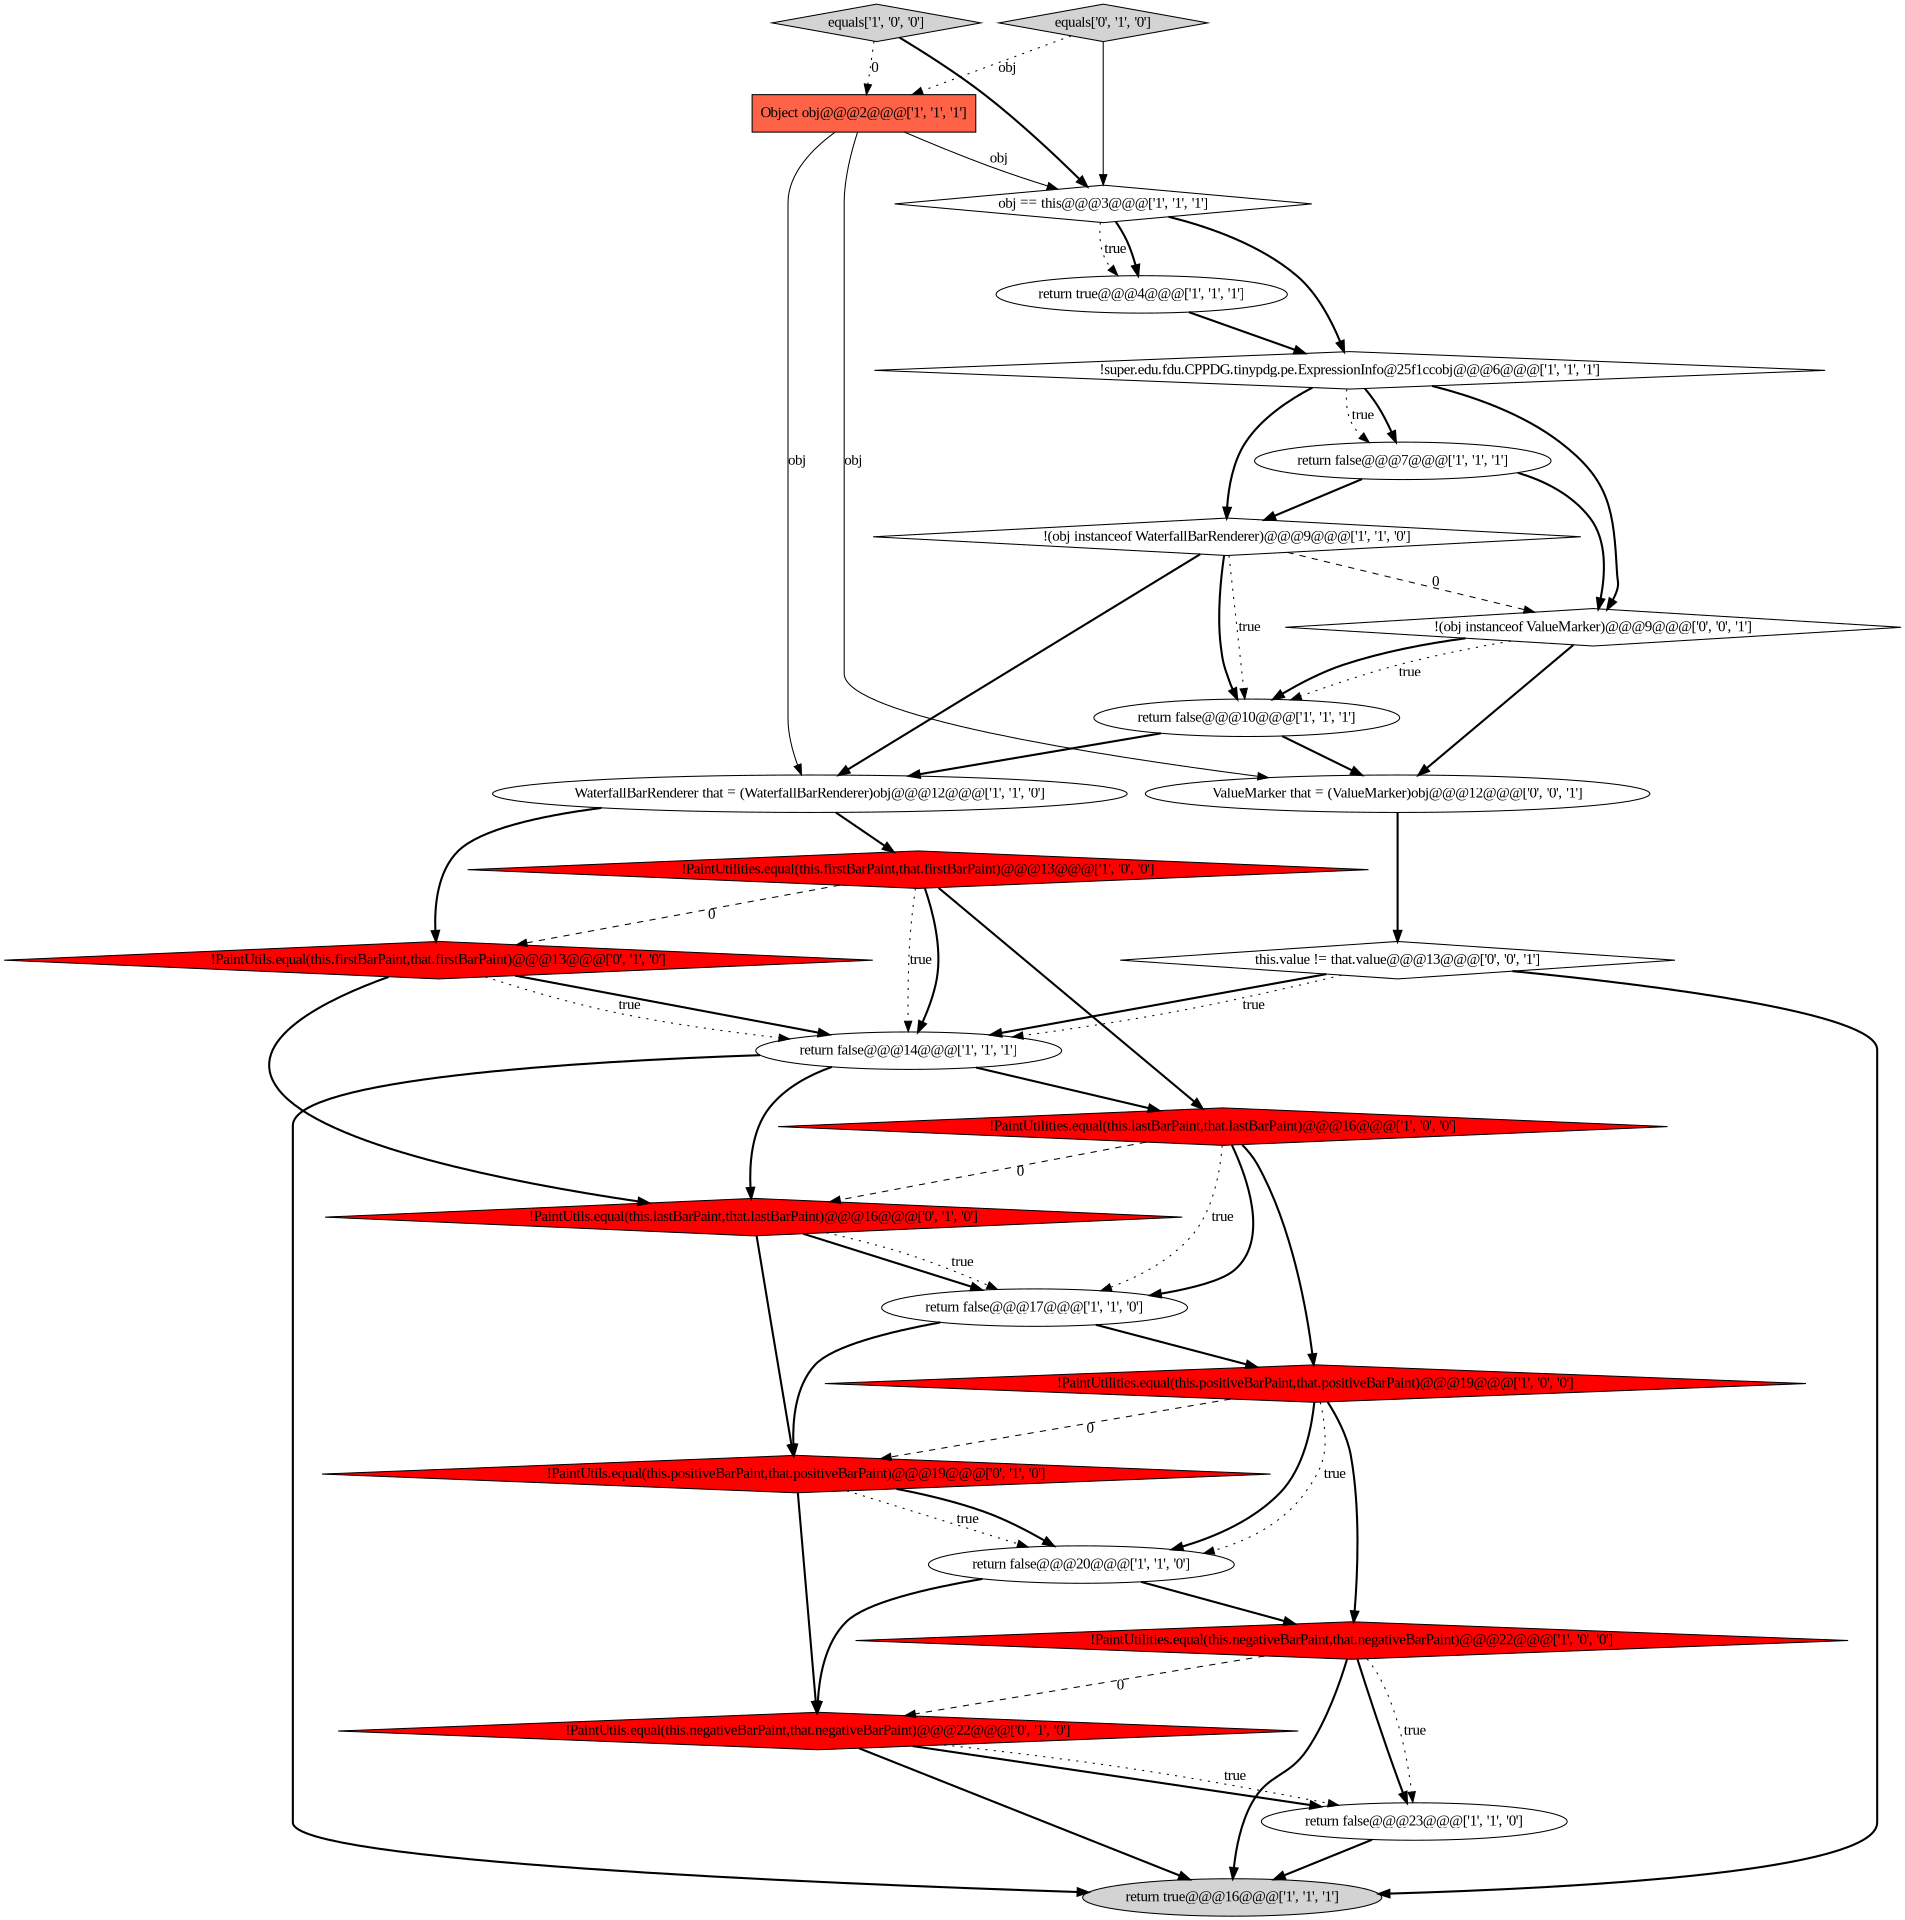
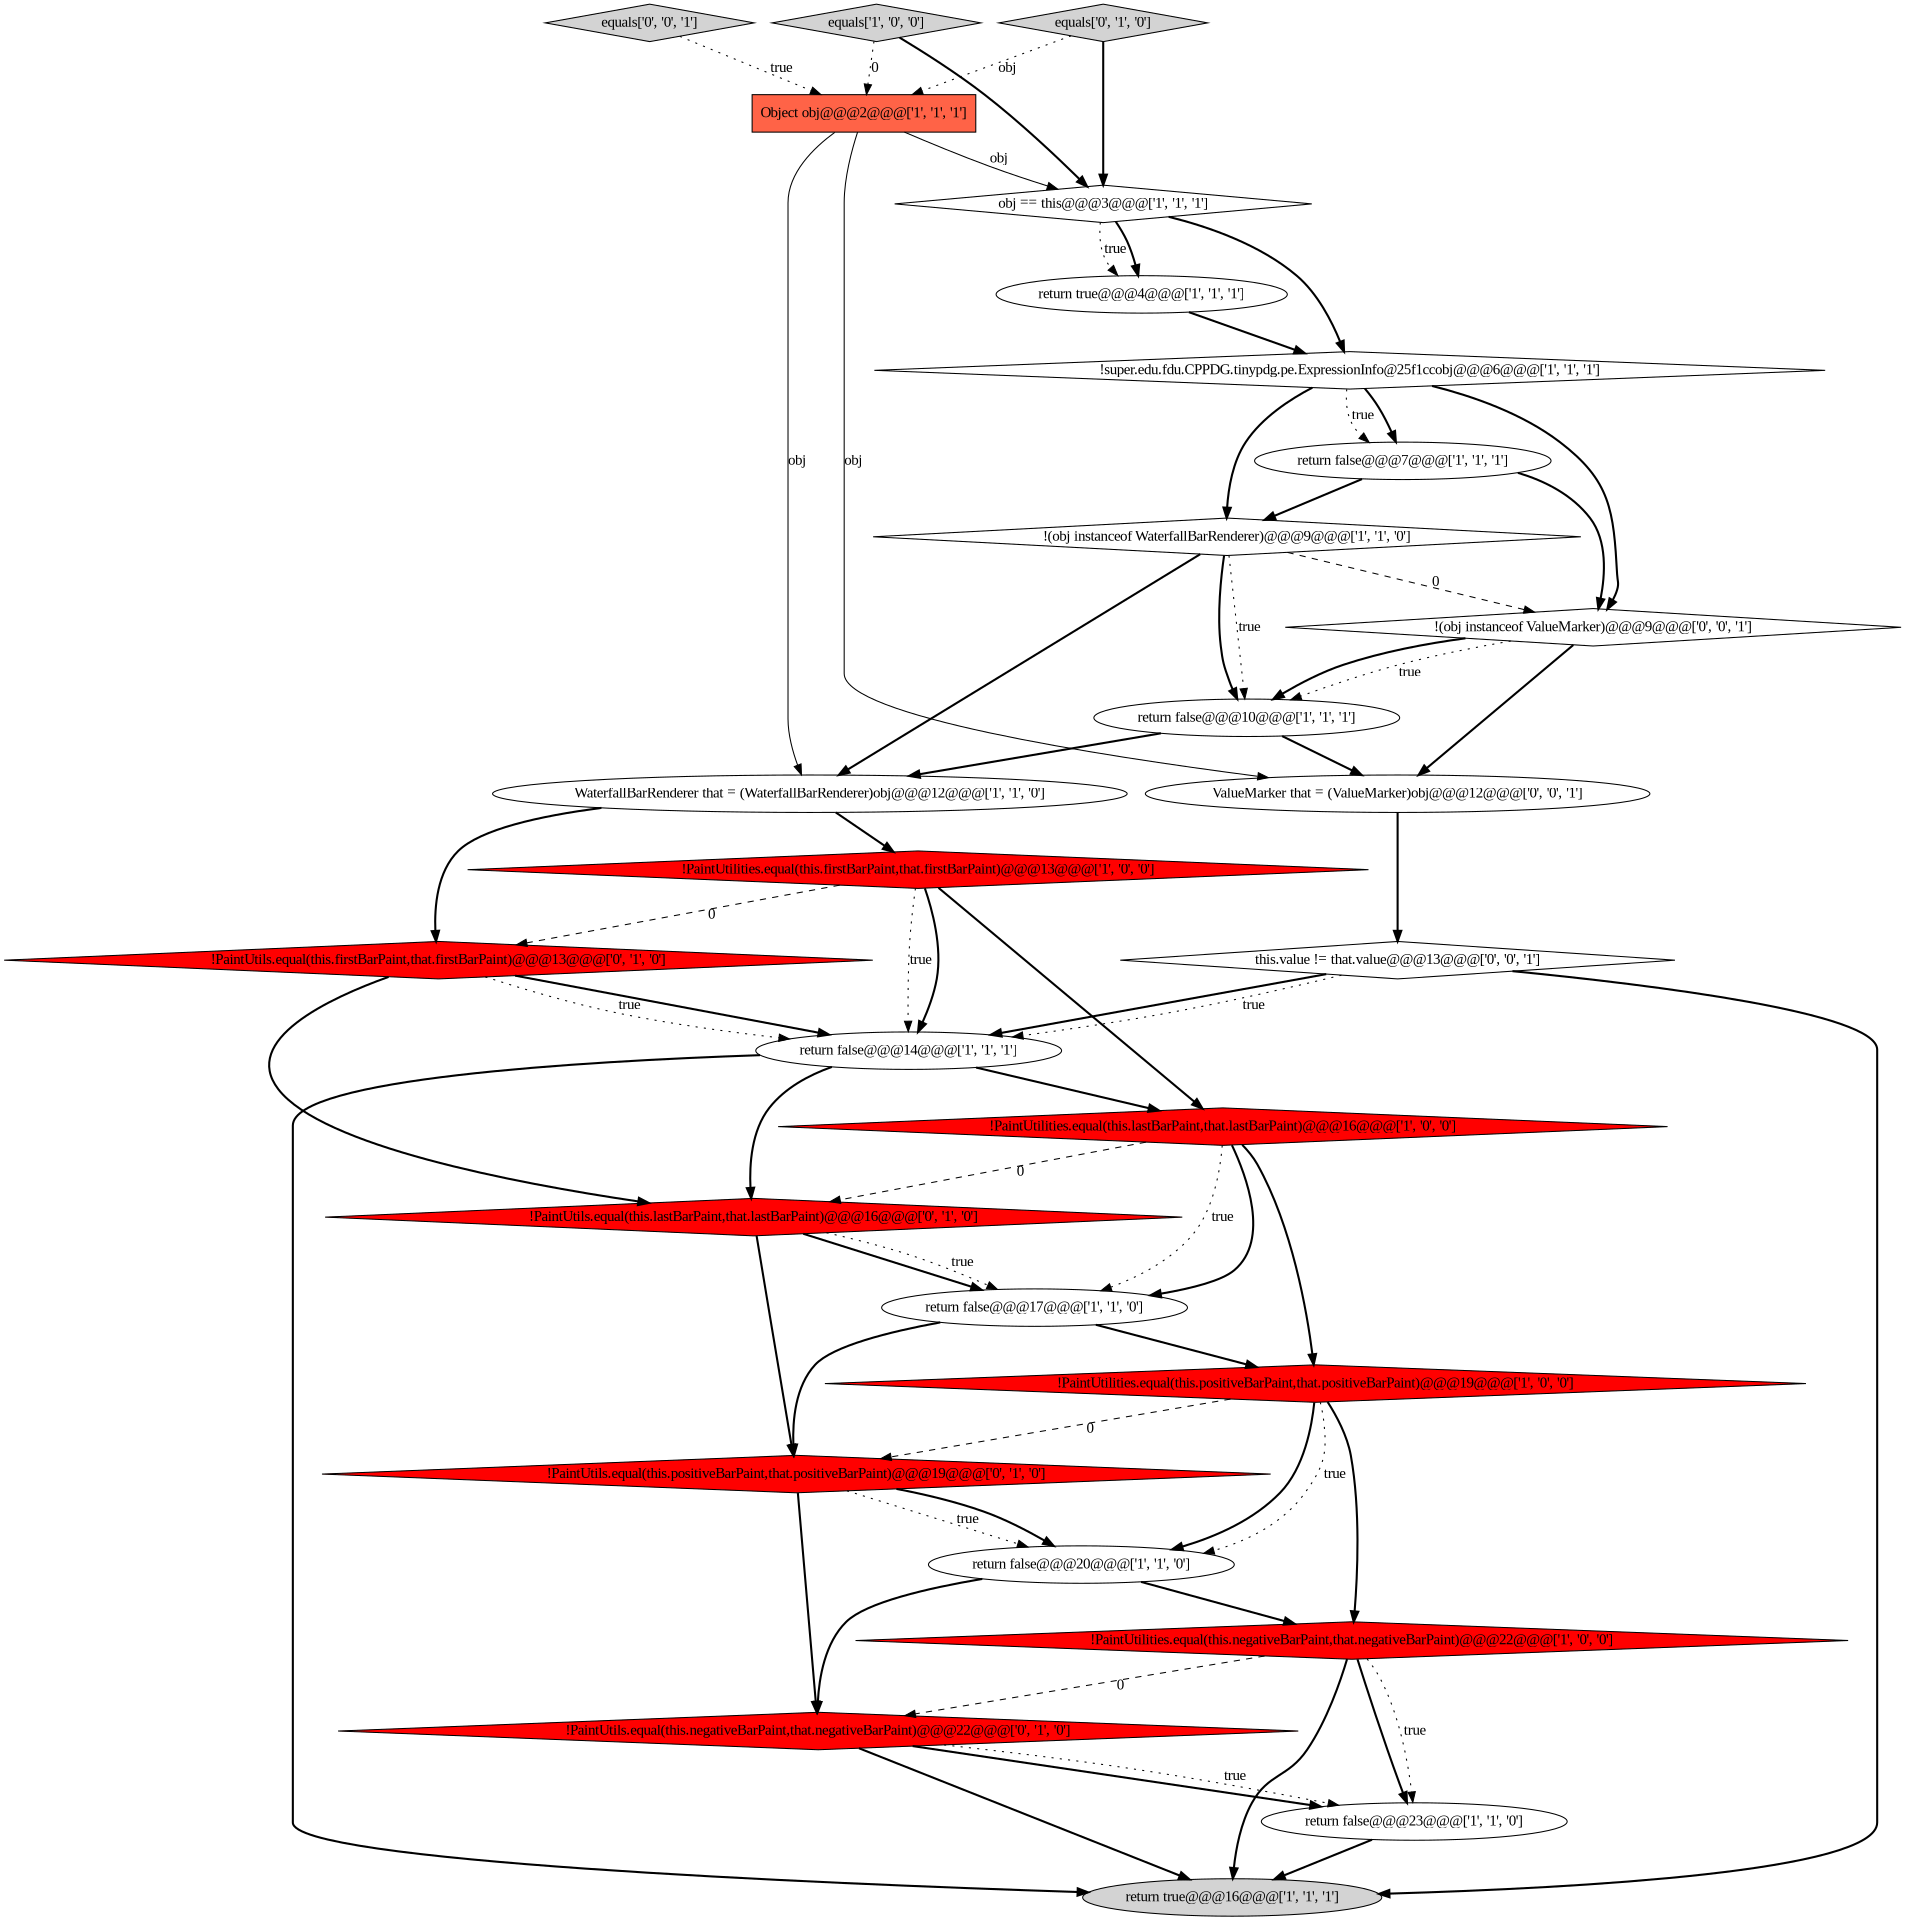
none -> (650, 23)
(1103, 108) -> (1103, 108)
